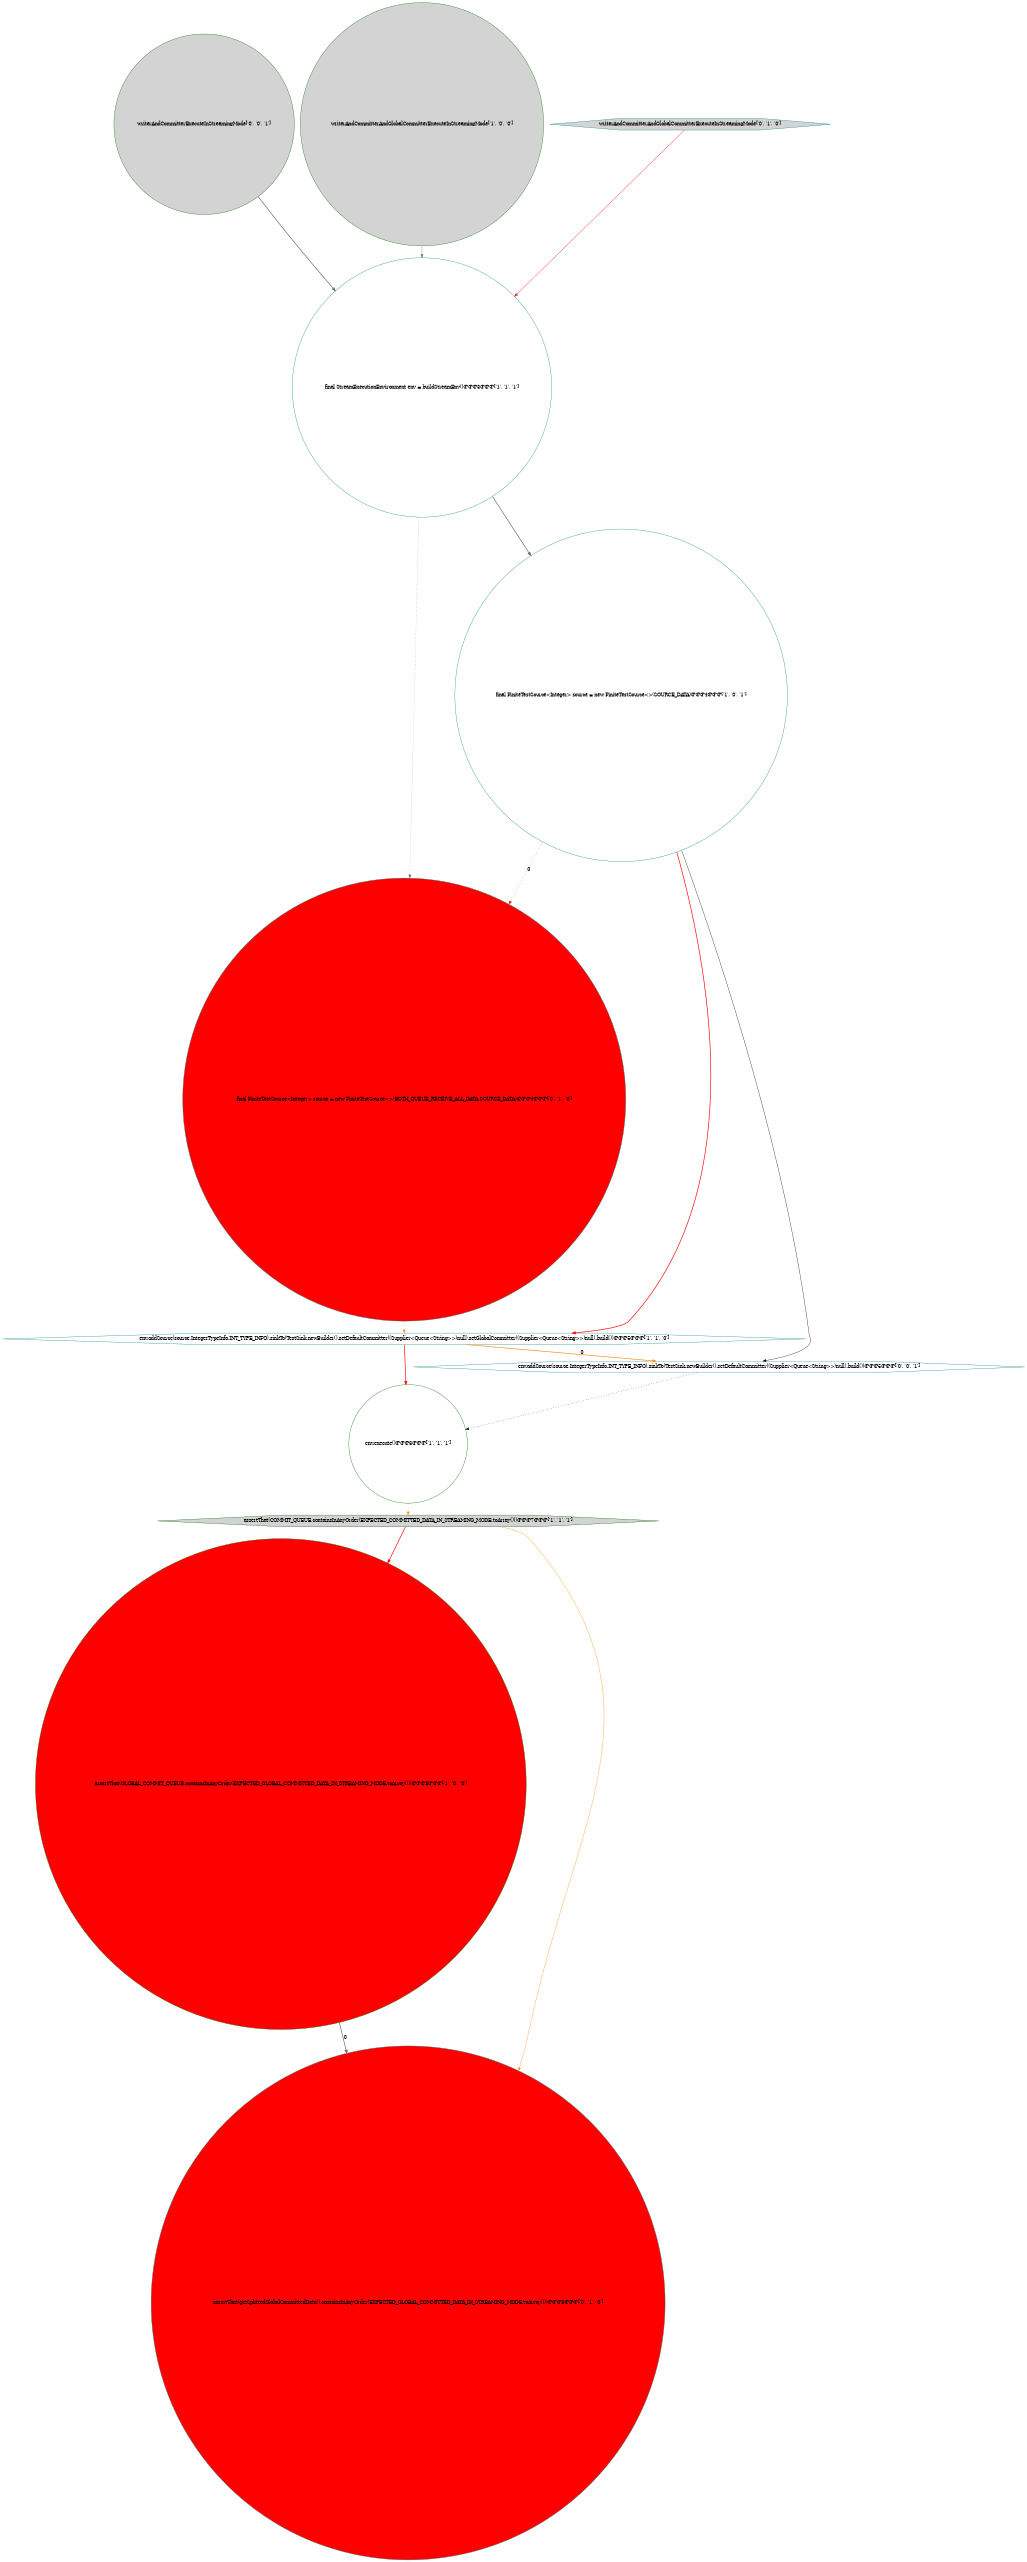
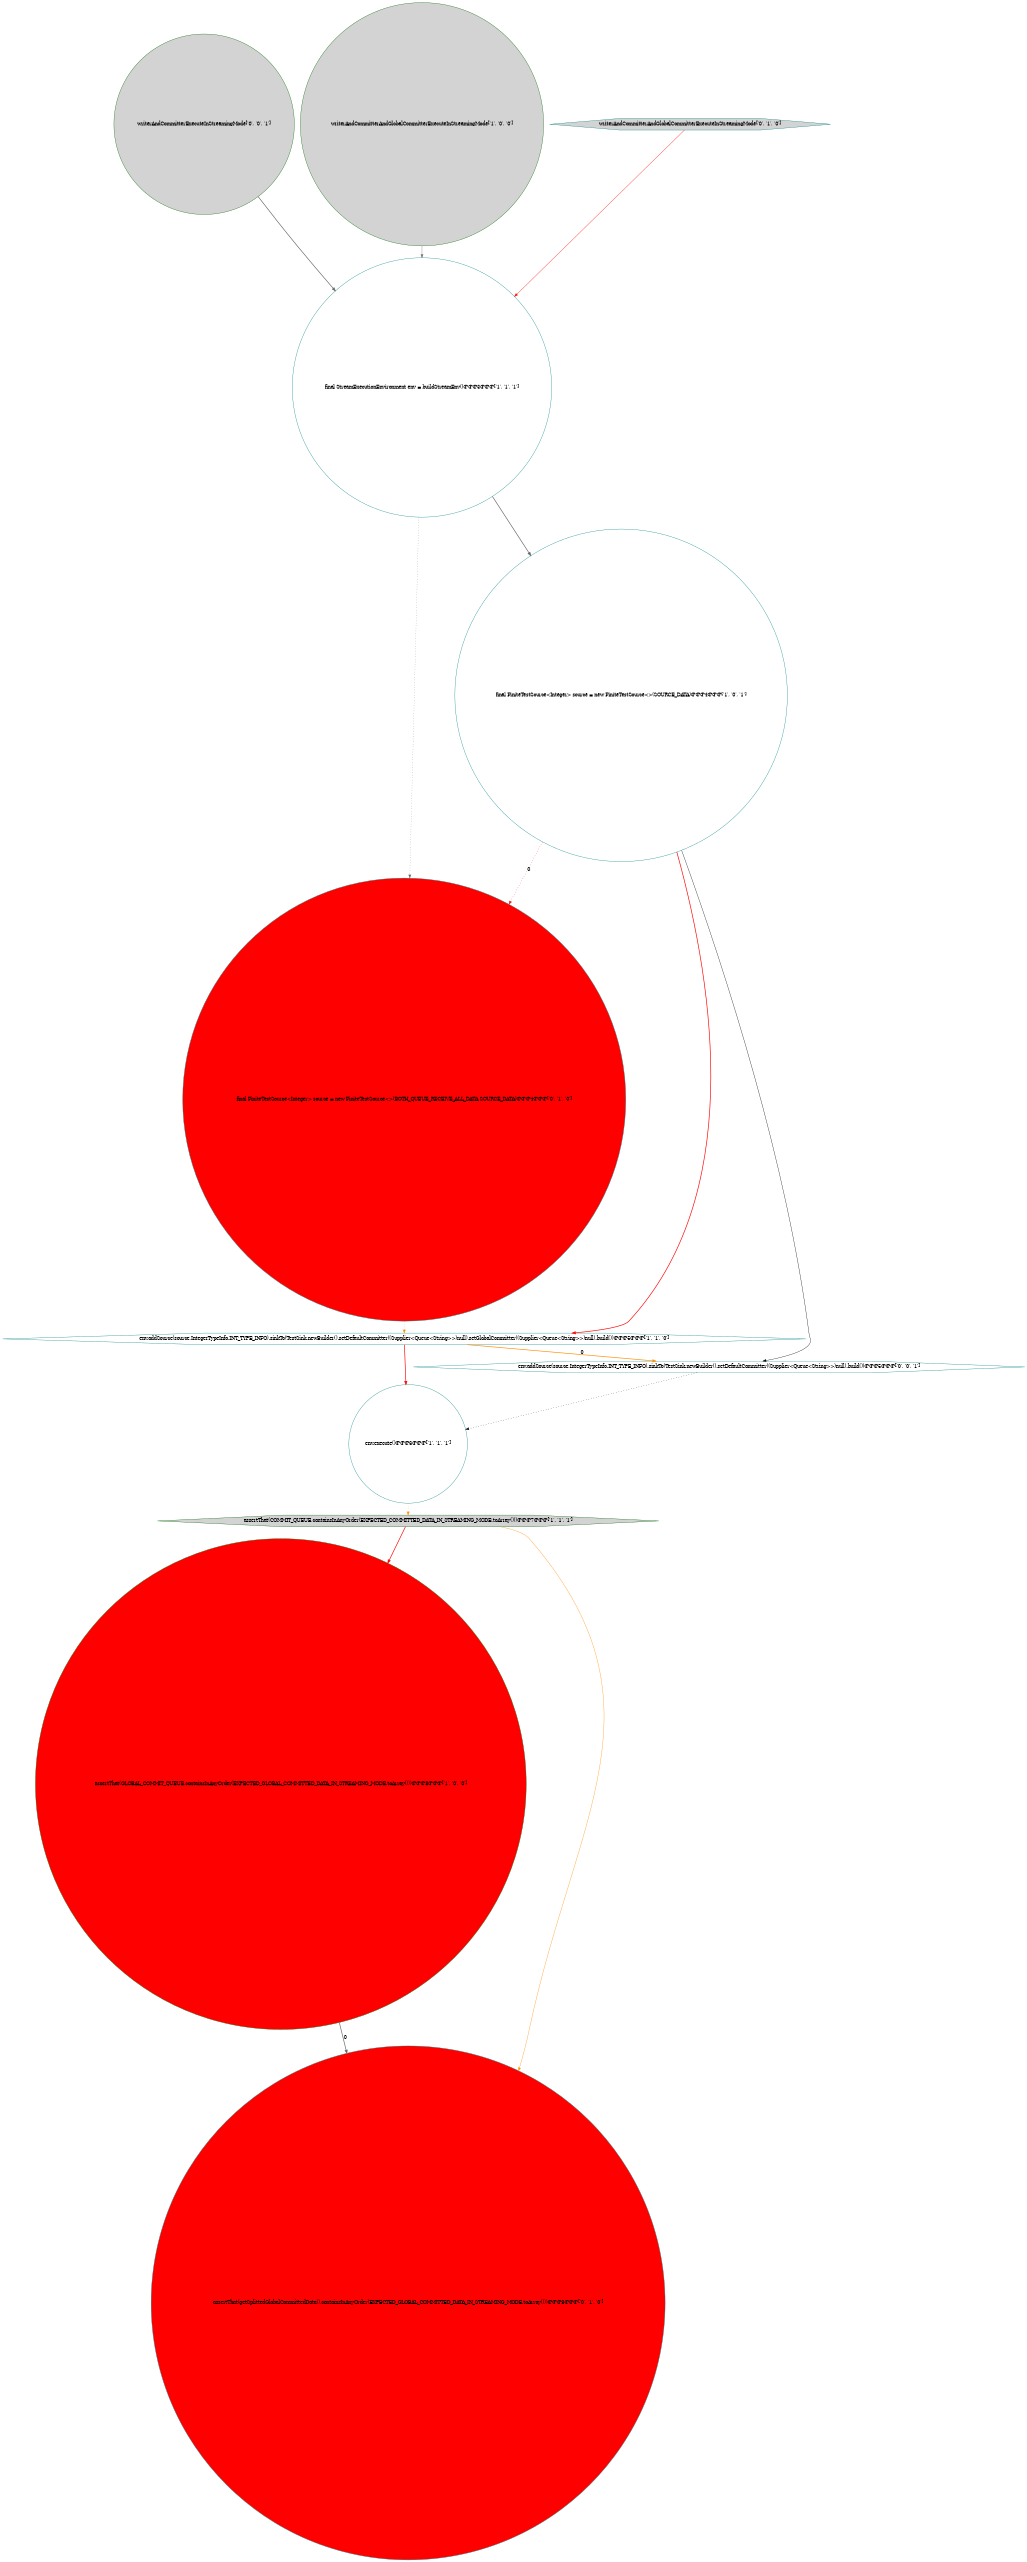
(408, 1444) -> (408, 1444)
